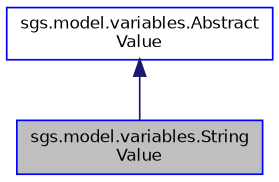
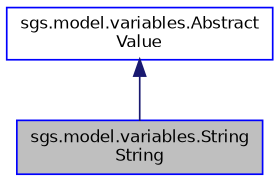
(140, 147) -> (140, 147)
